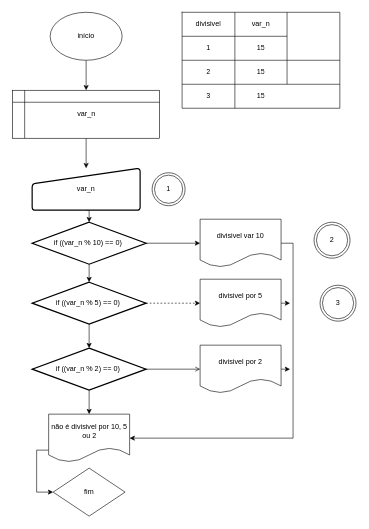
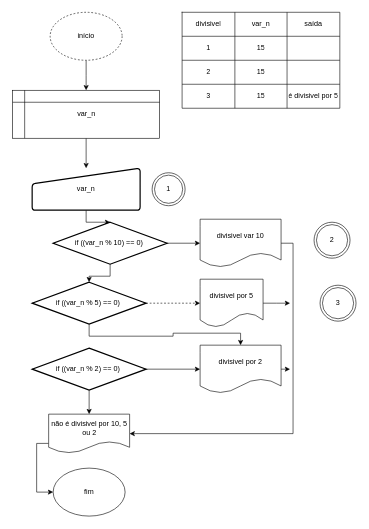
none -> (314, 24)
(86, 36) -> (86, 36)
none -> (314, 96)
(89, 243) -> (110, 243)
(241, 303) -> (232, 303)
(89, 342) -> (241, 335)
(196, 369) -> (194, 369)
(89, 438) -> (89, 434)
(89, 492) -> (89, 492)
